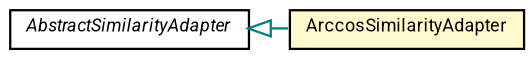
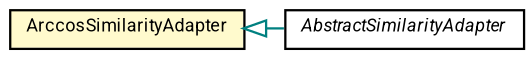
(280, 28) -> (275, 28)
